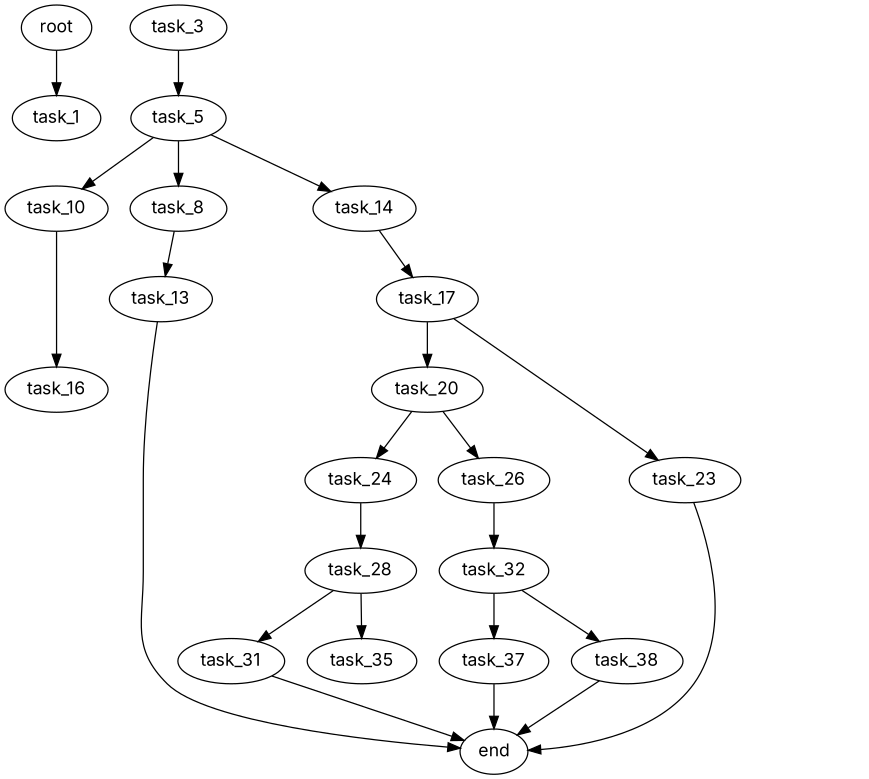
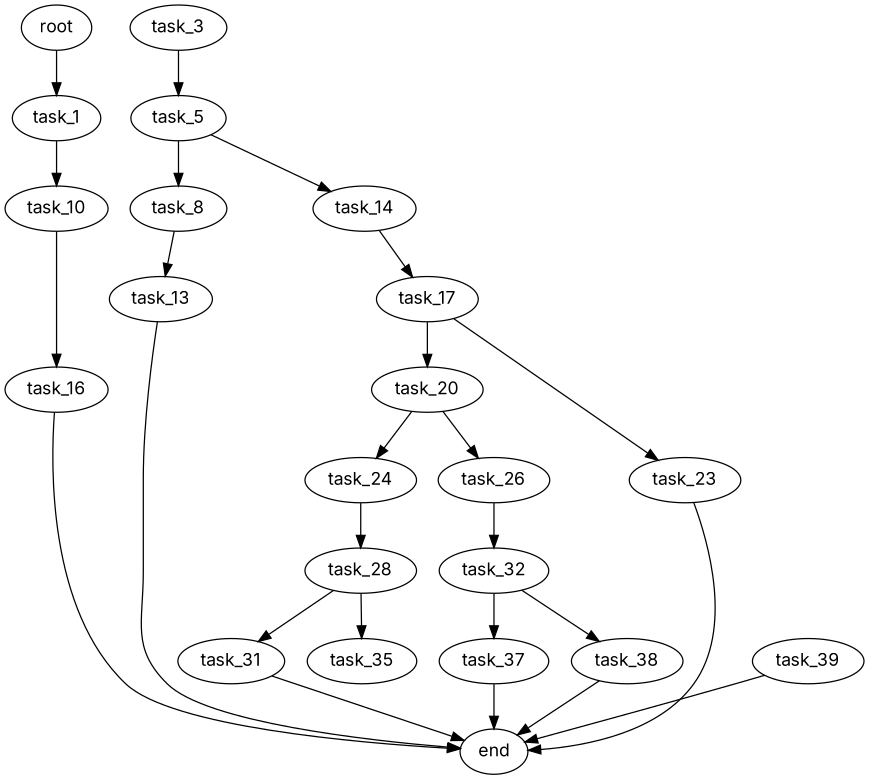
(123, 160) -> (57, 157)
none -> (808, 661)
none -> (143, 695)
